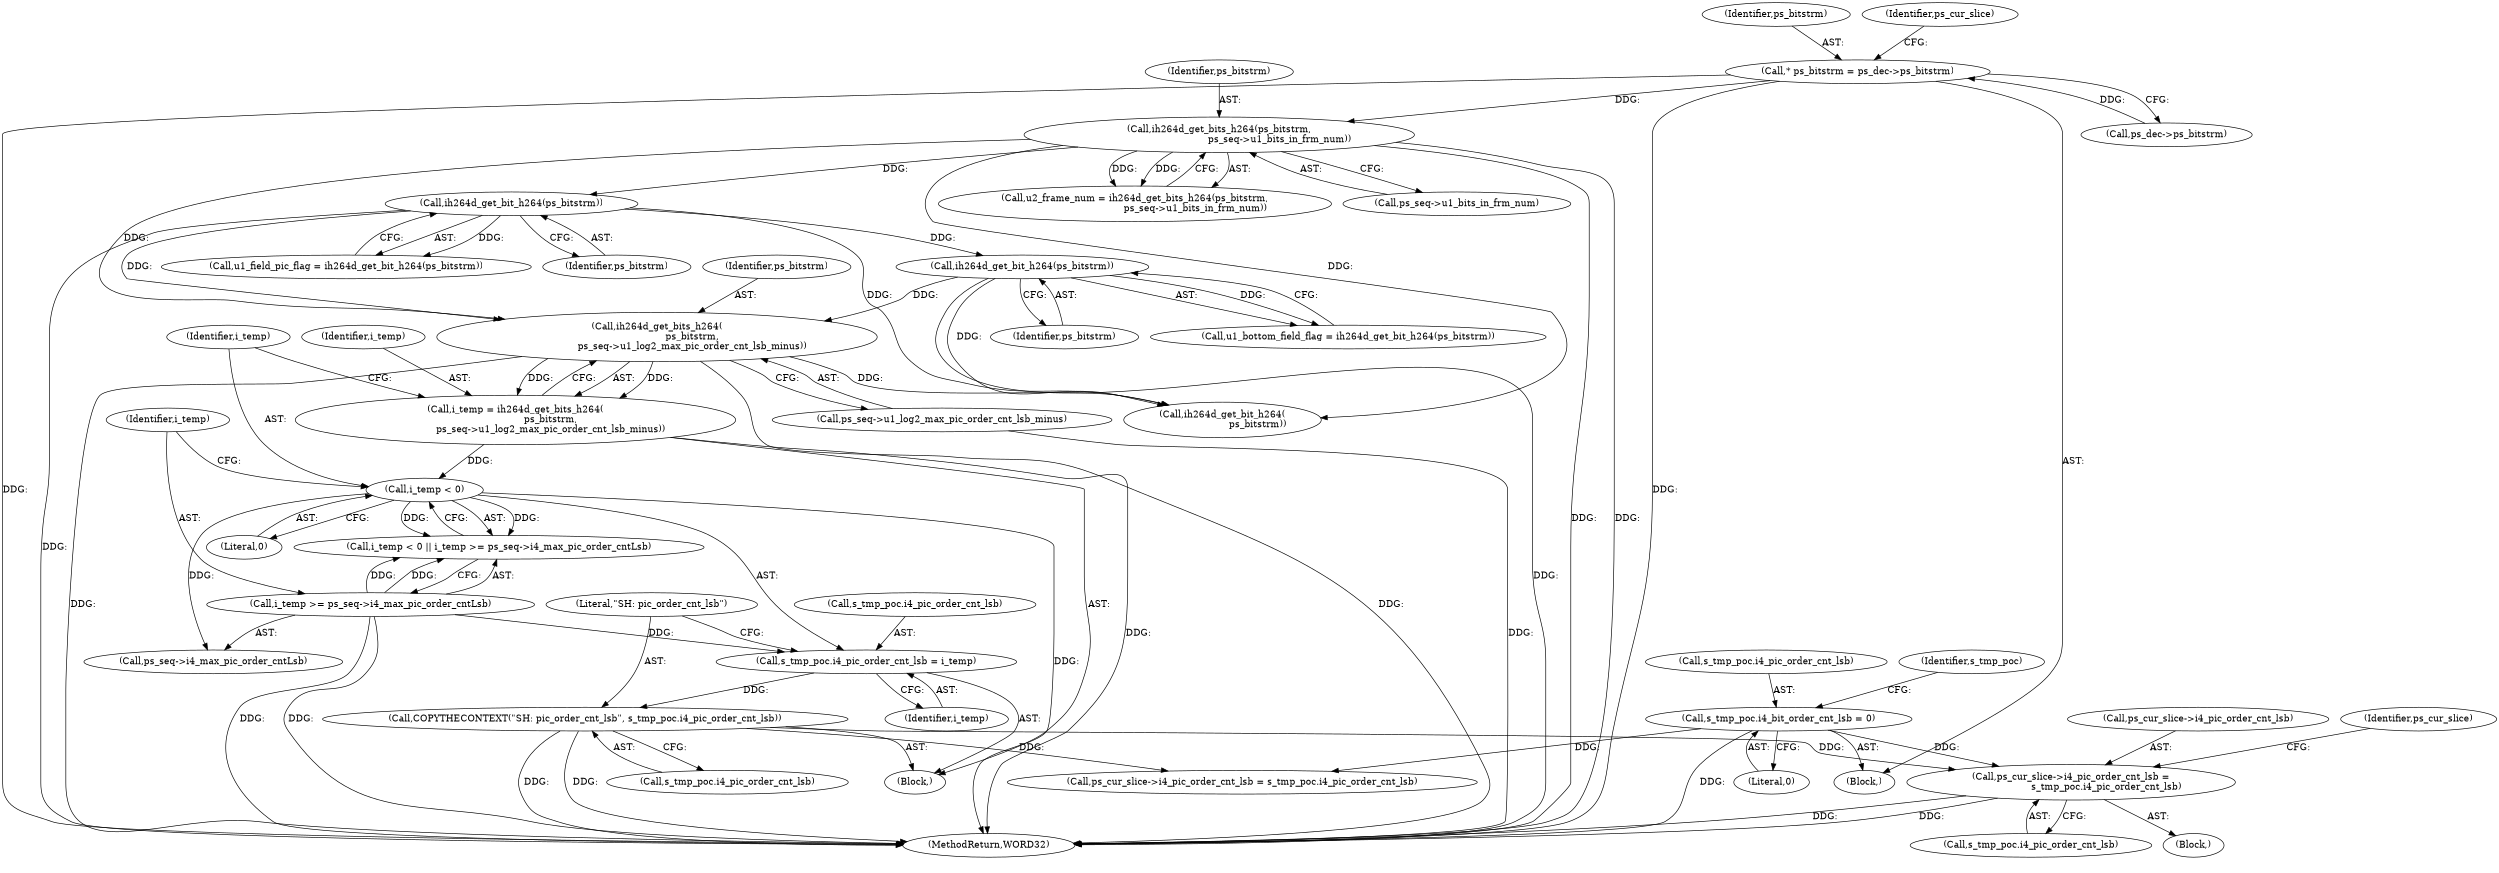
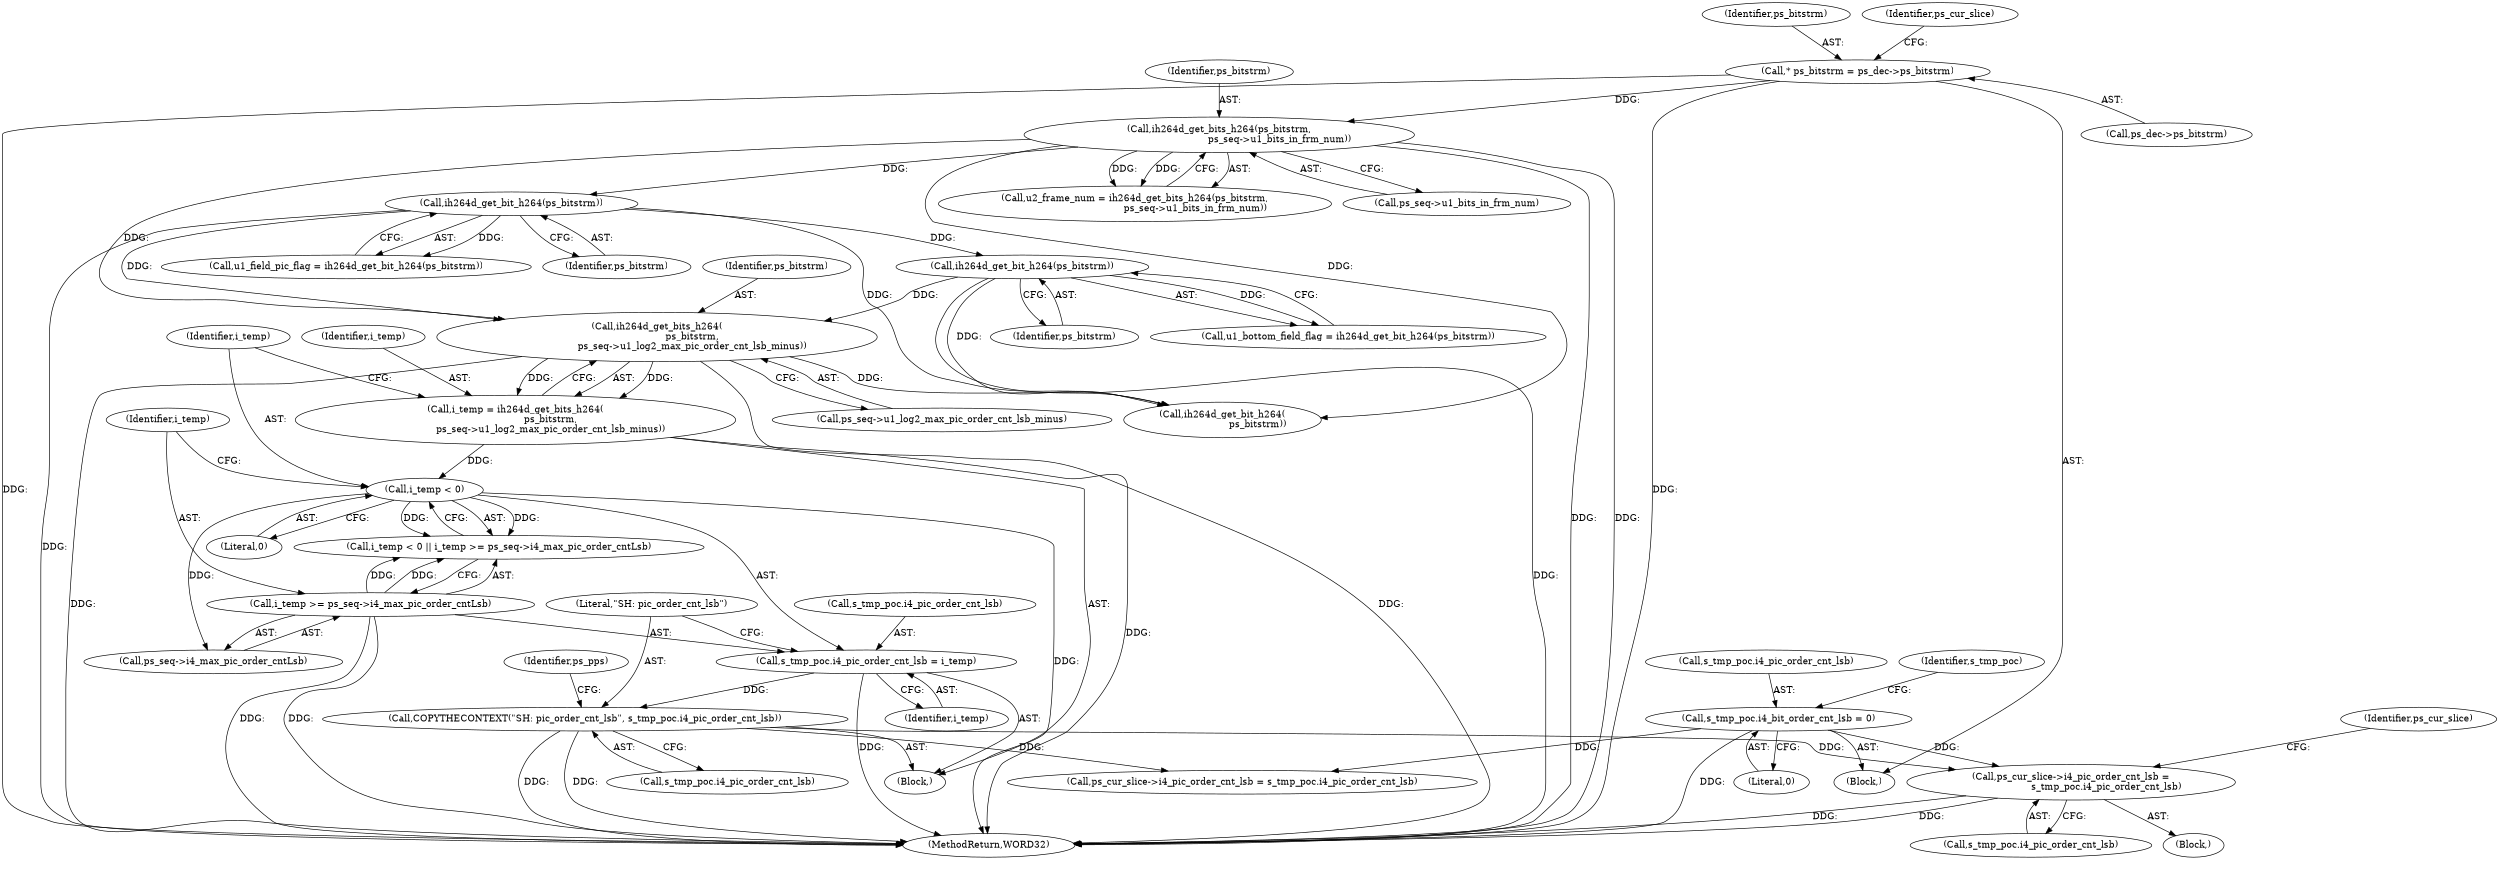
(2077, 82) -> none
(2114, 100) -> (2114, 100)
(1508, 614) -> (863, 771)
(663, 633) -> (663, 633)
none -> (289, 634)
none -> (566, 662)
(2198, 719) -> none
